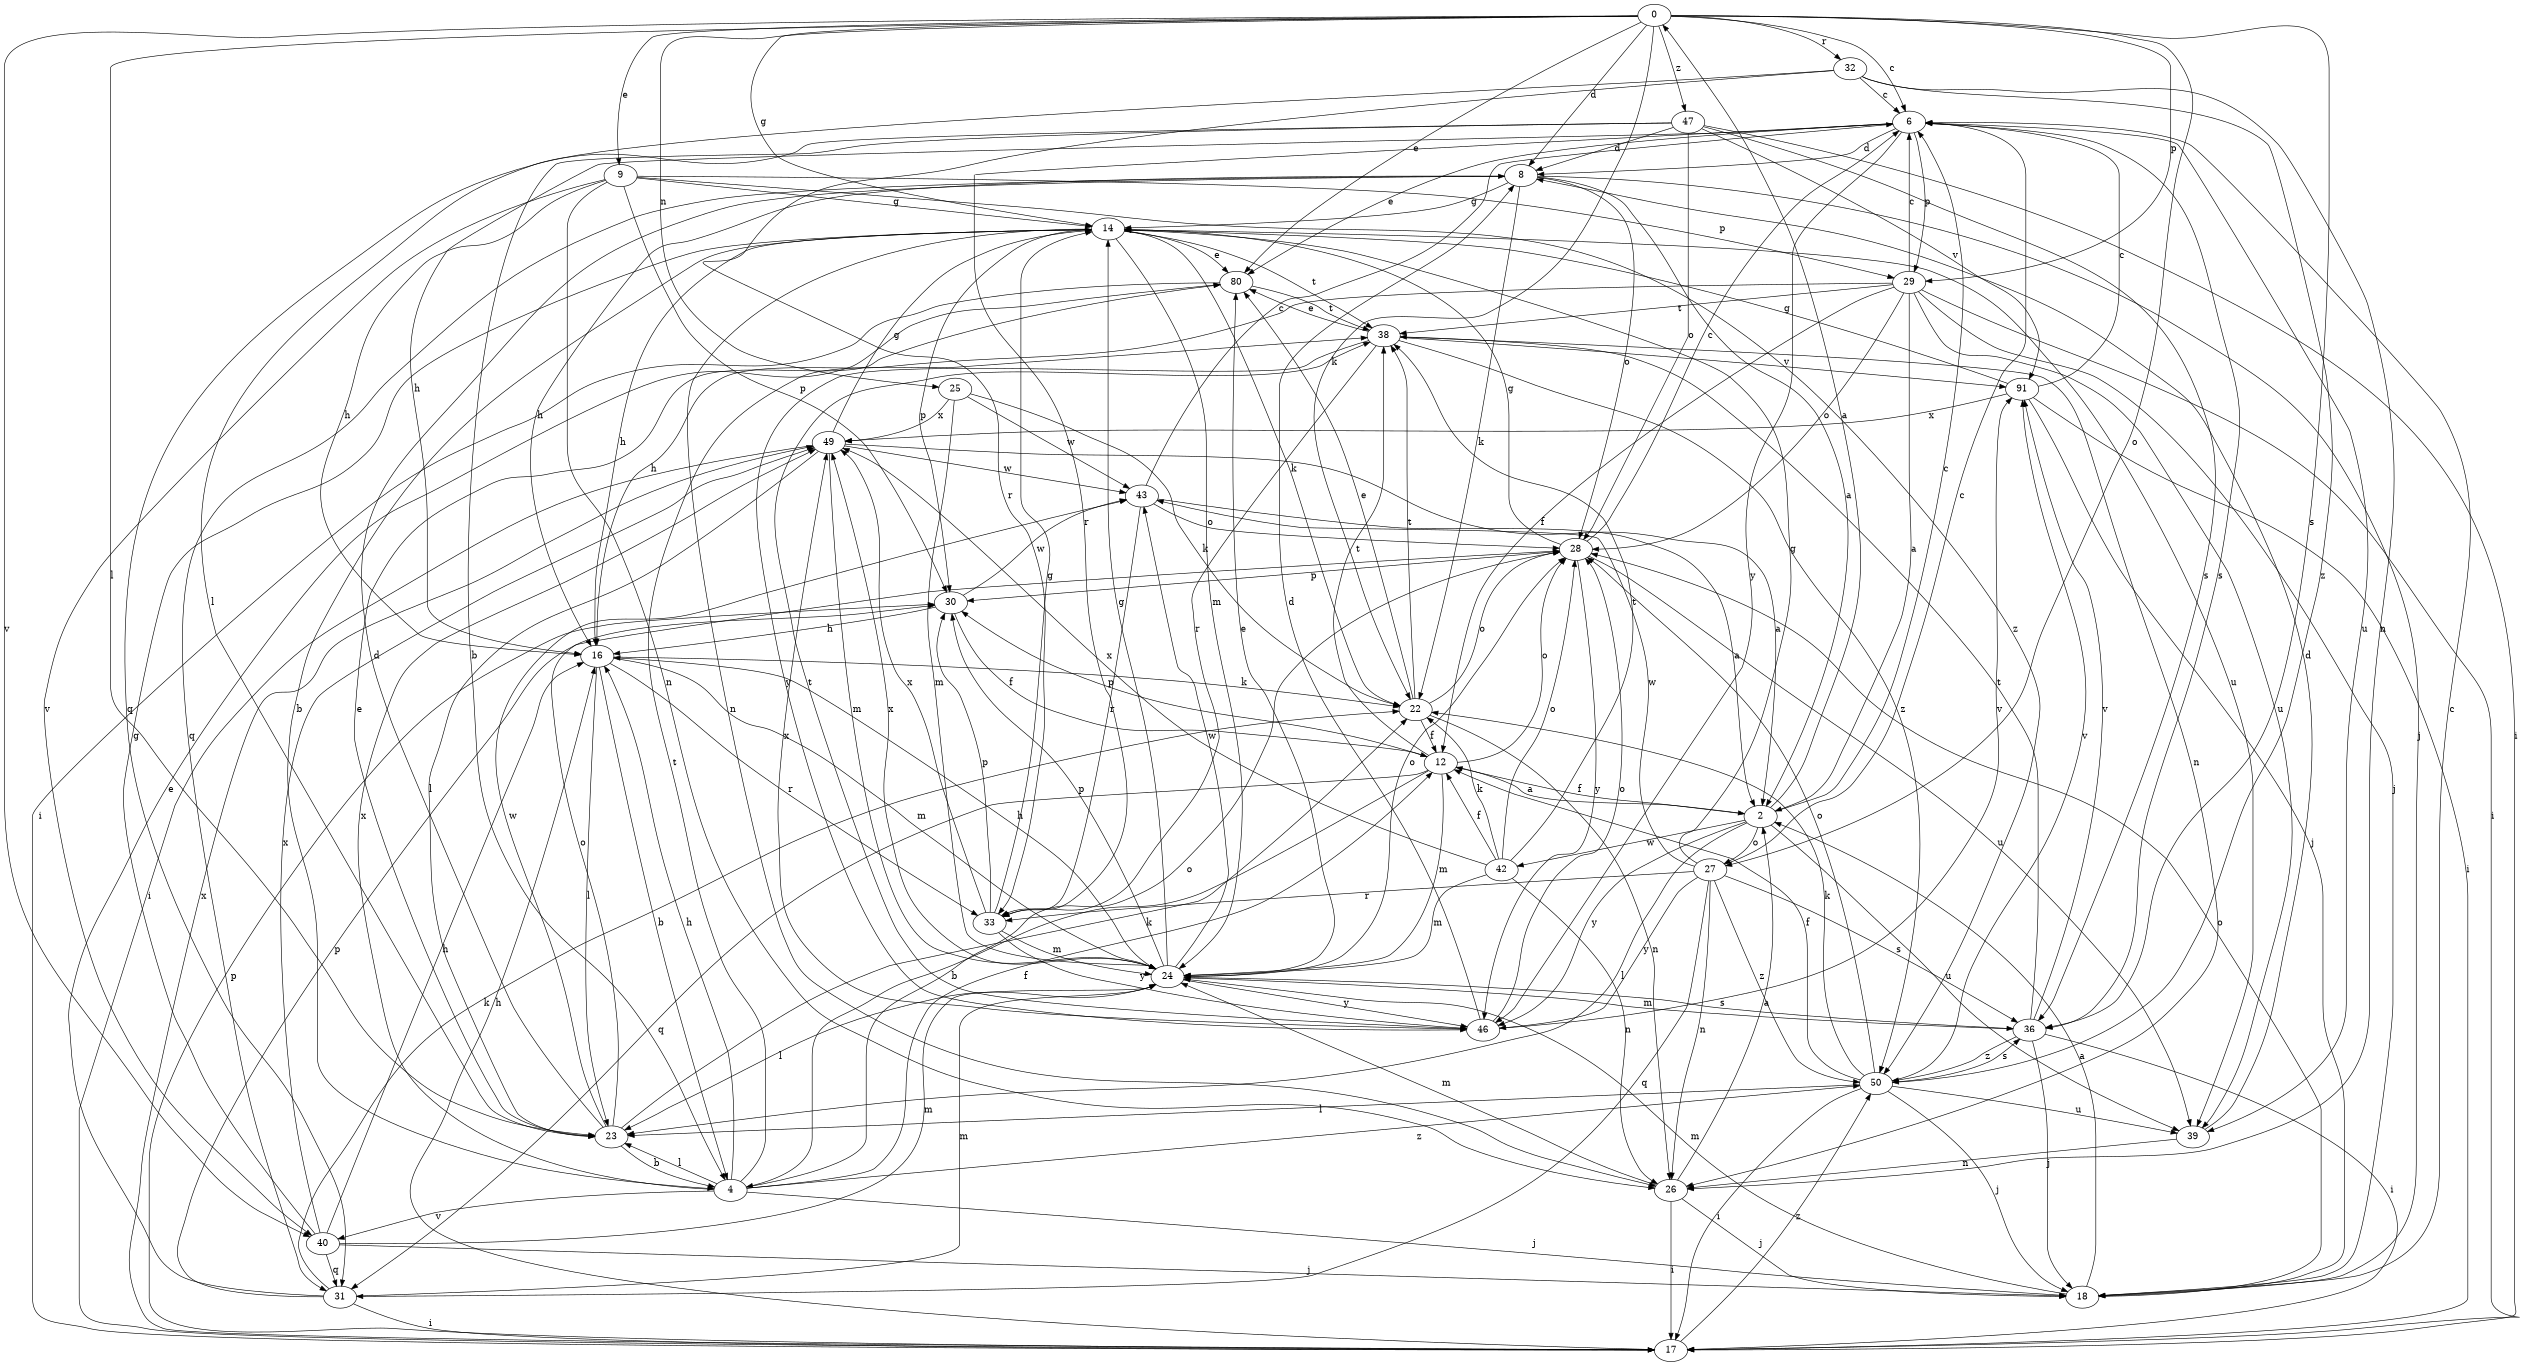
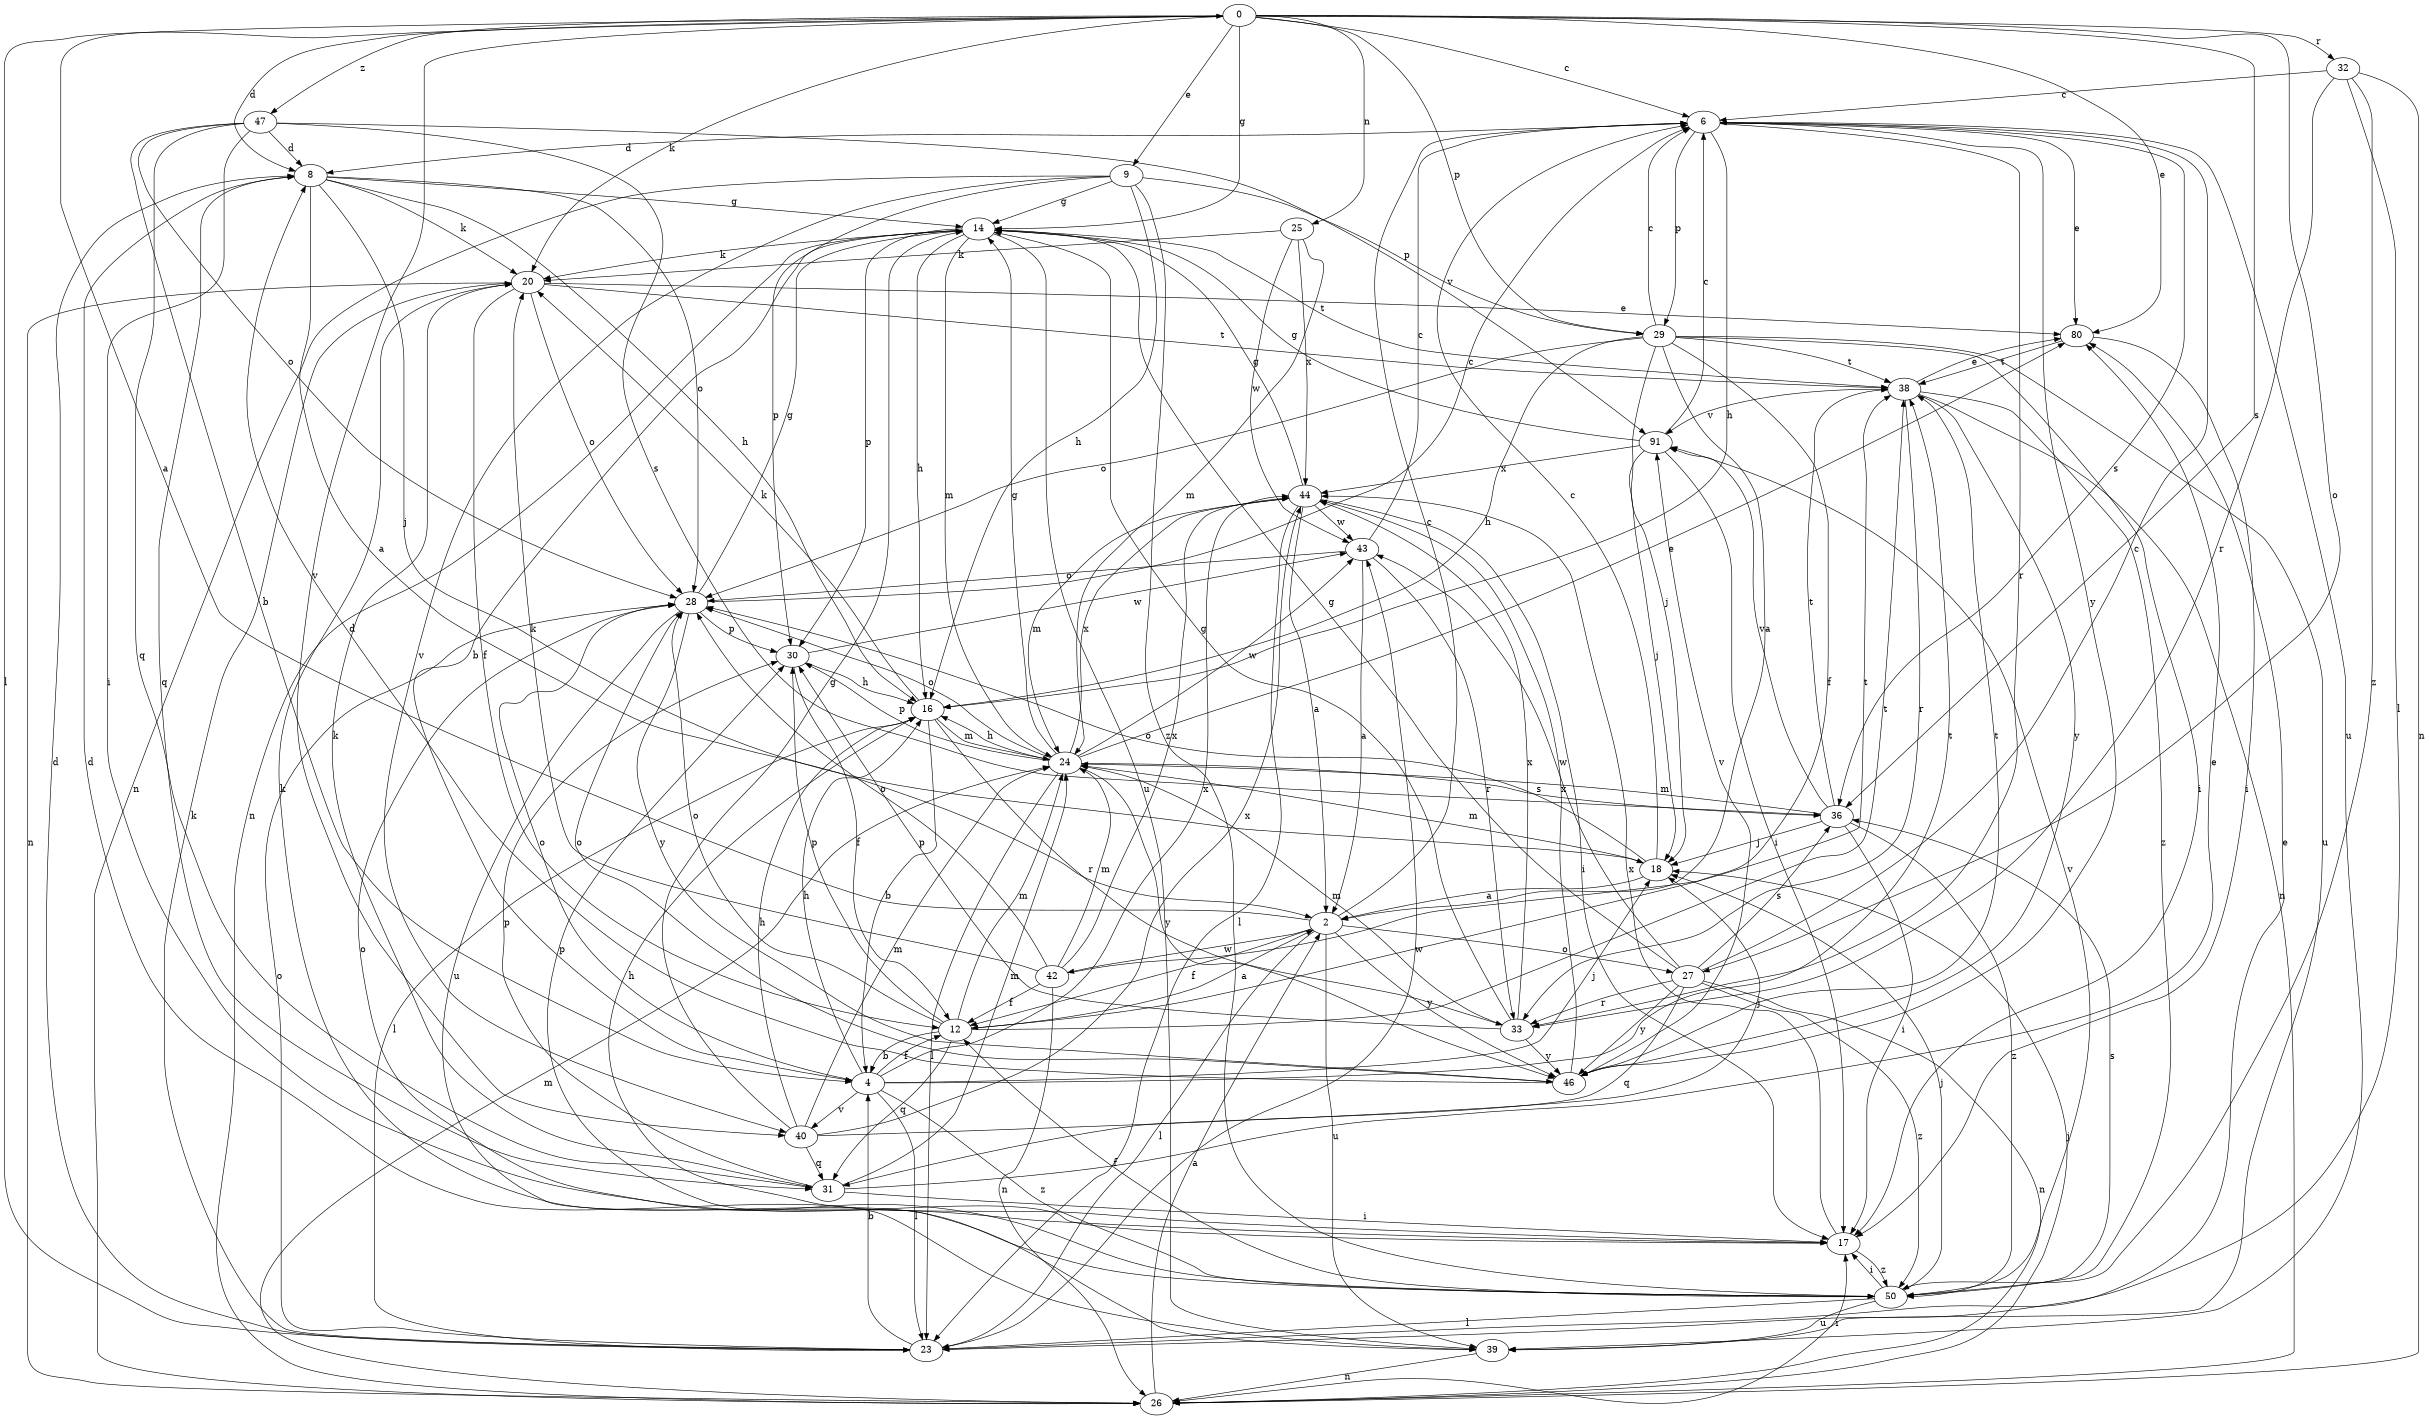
(1192, 247) -> none
(829, 443) -> (1305, 496)
(1416, 710) -> (528, 282)
